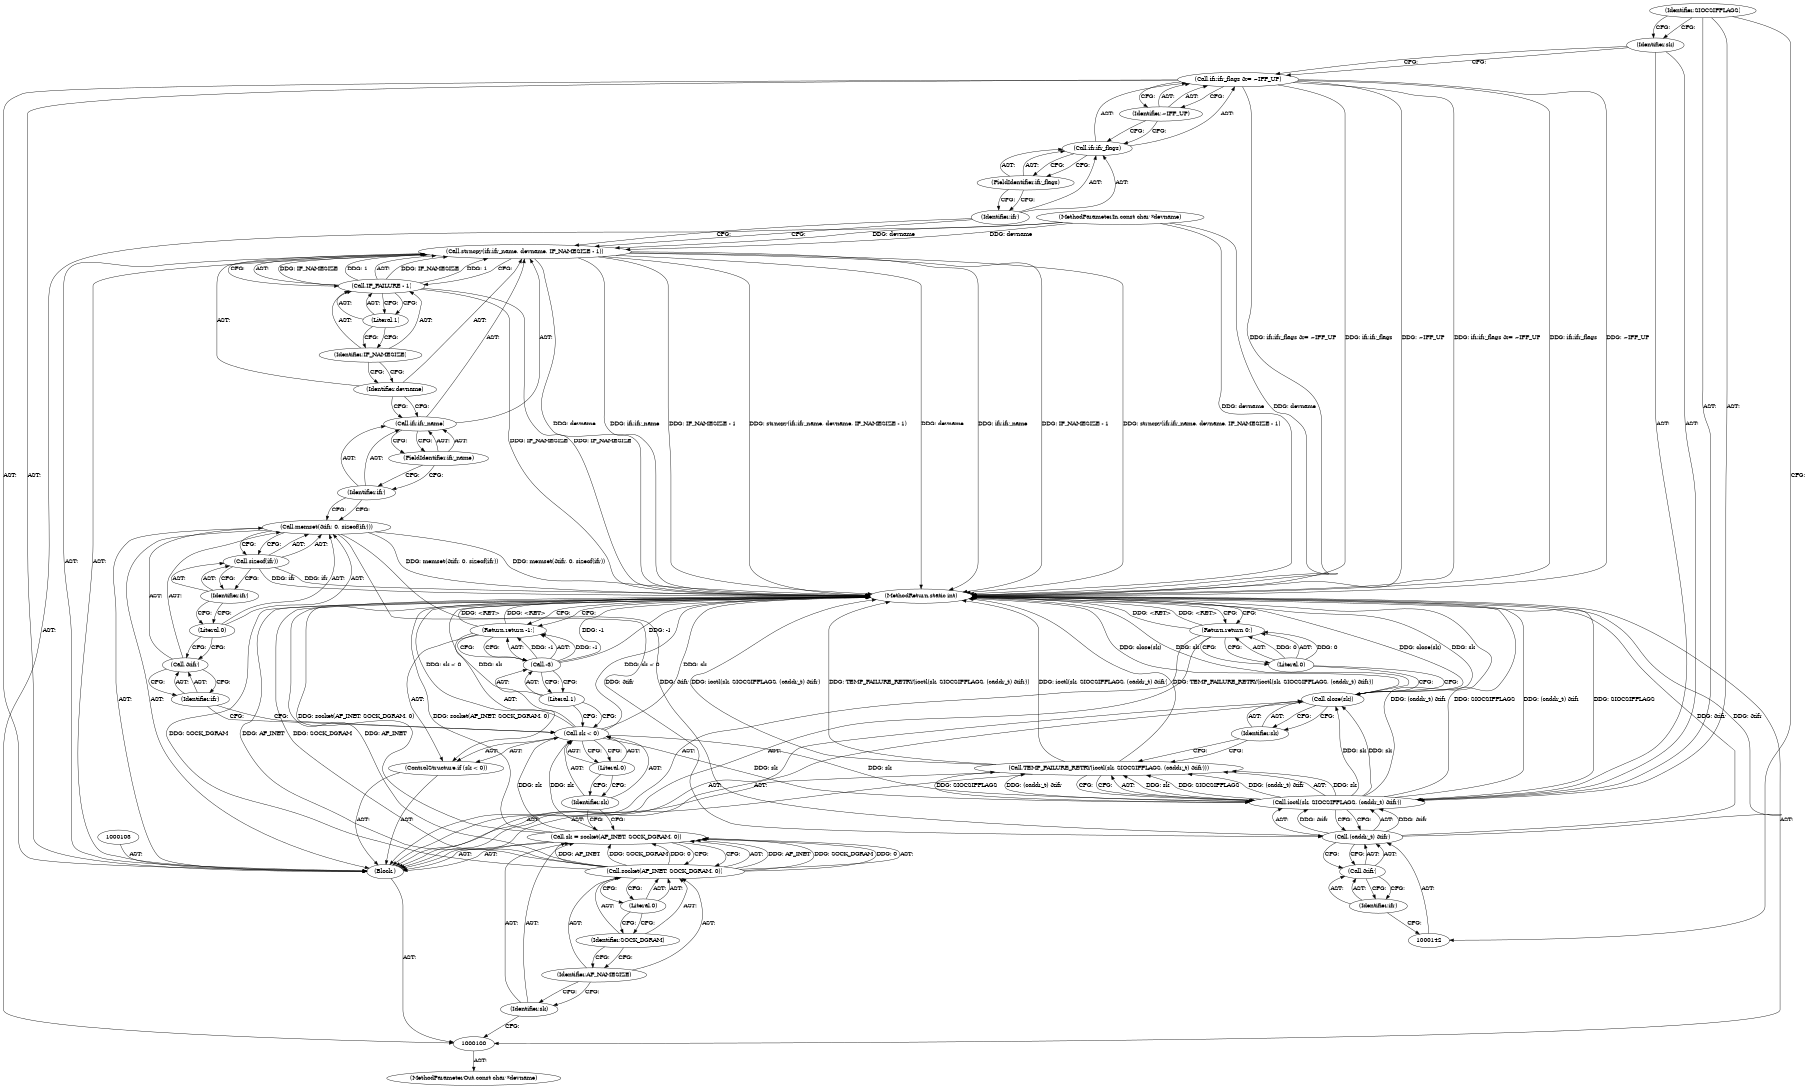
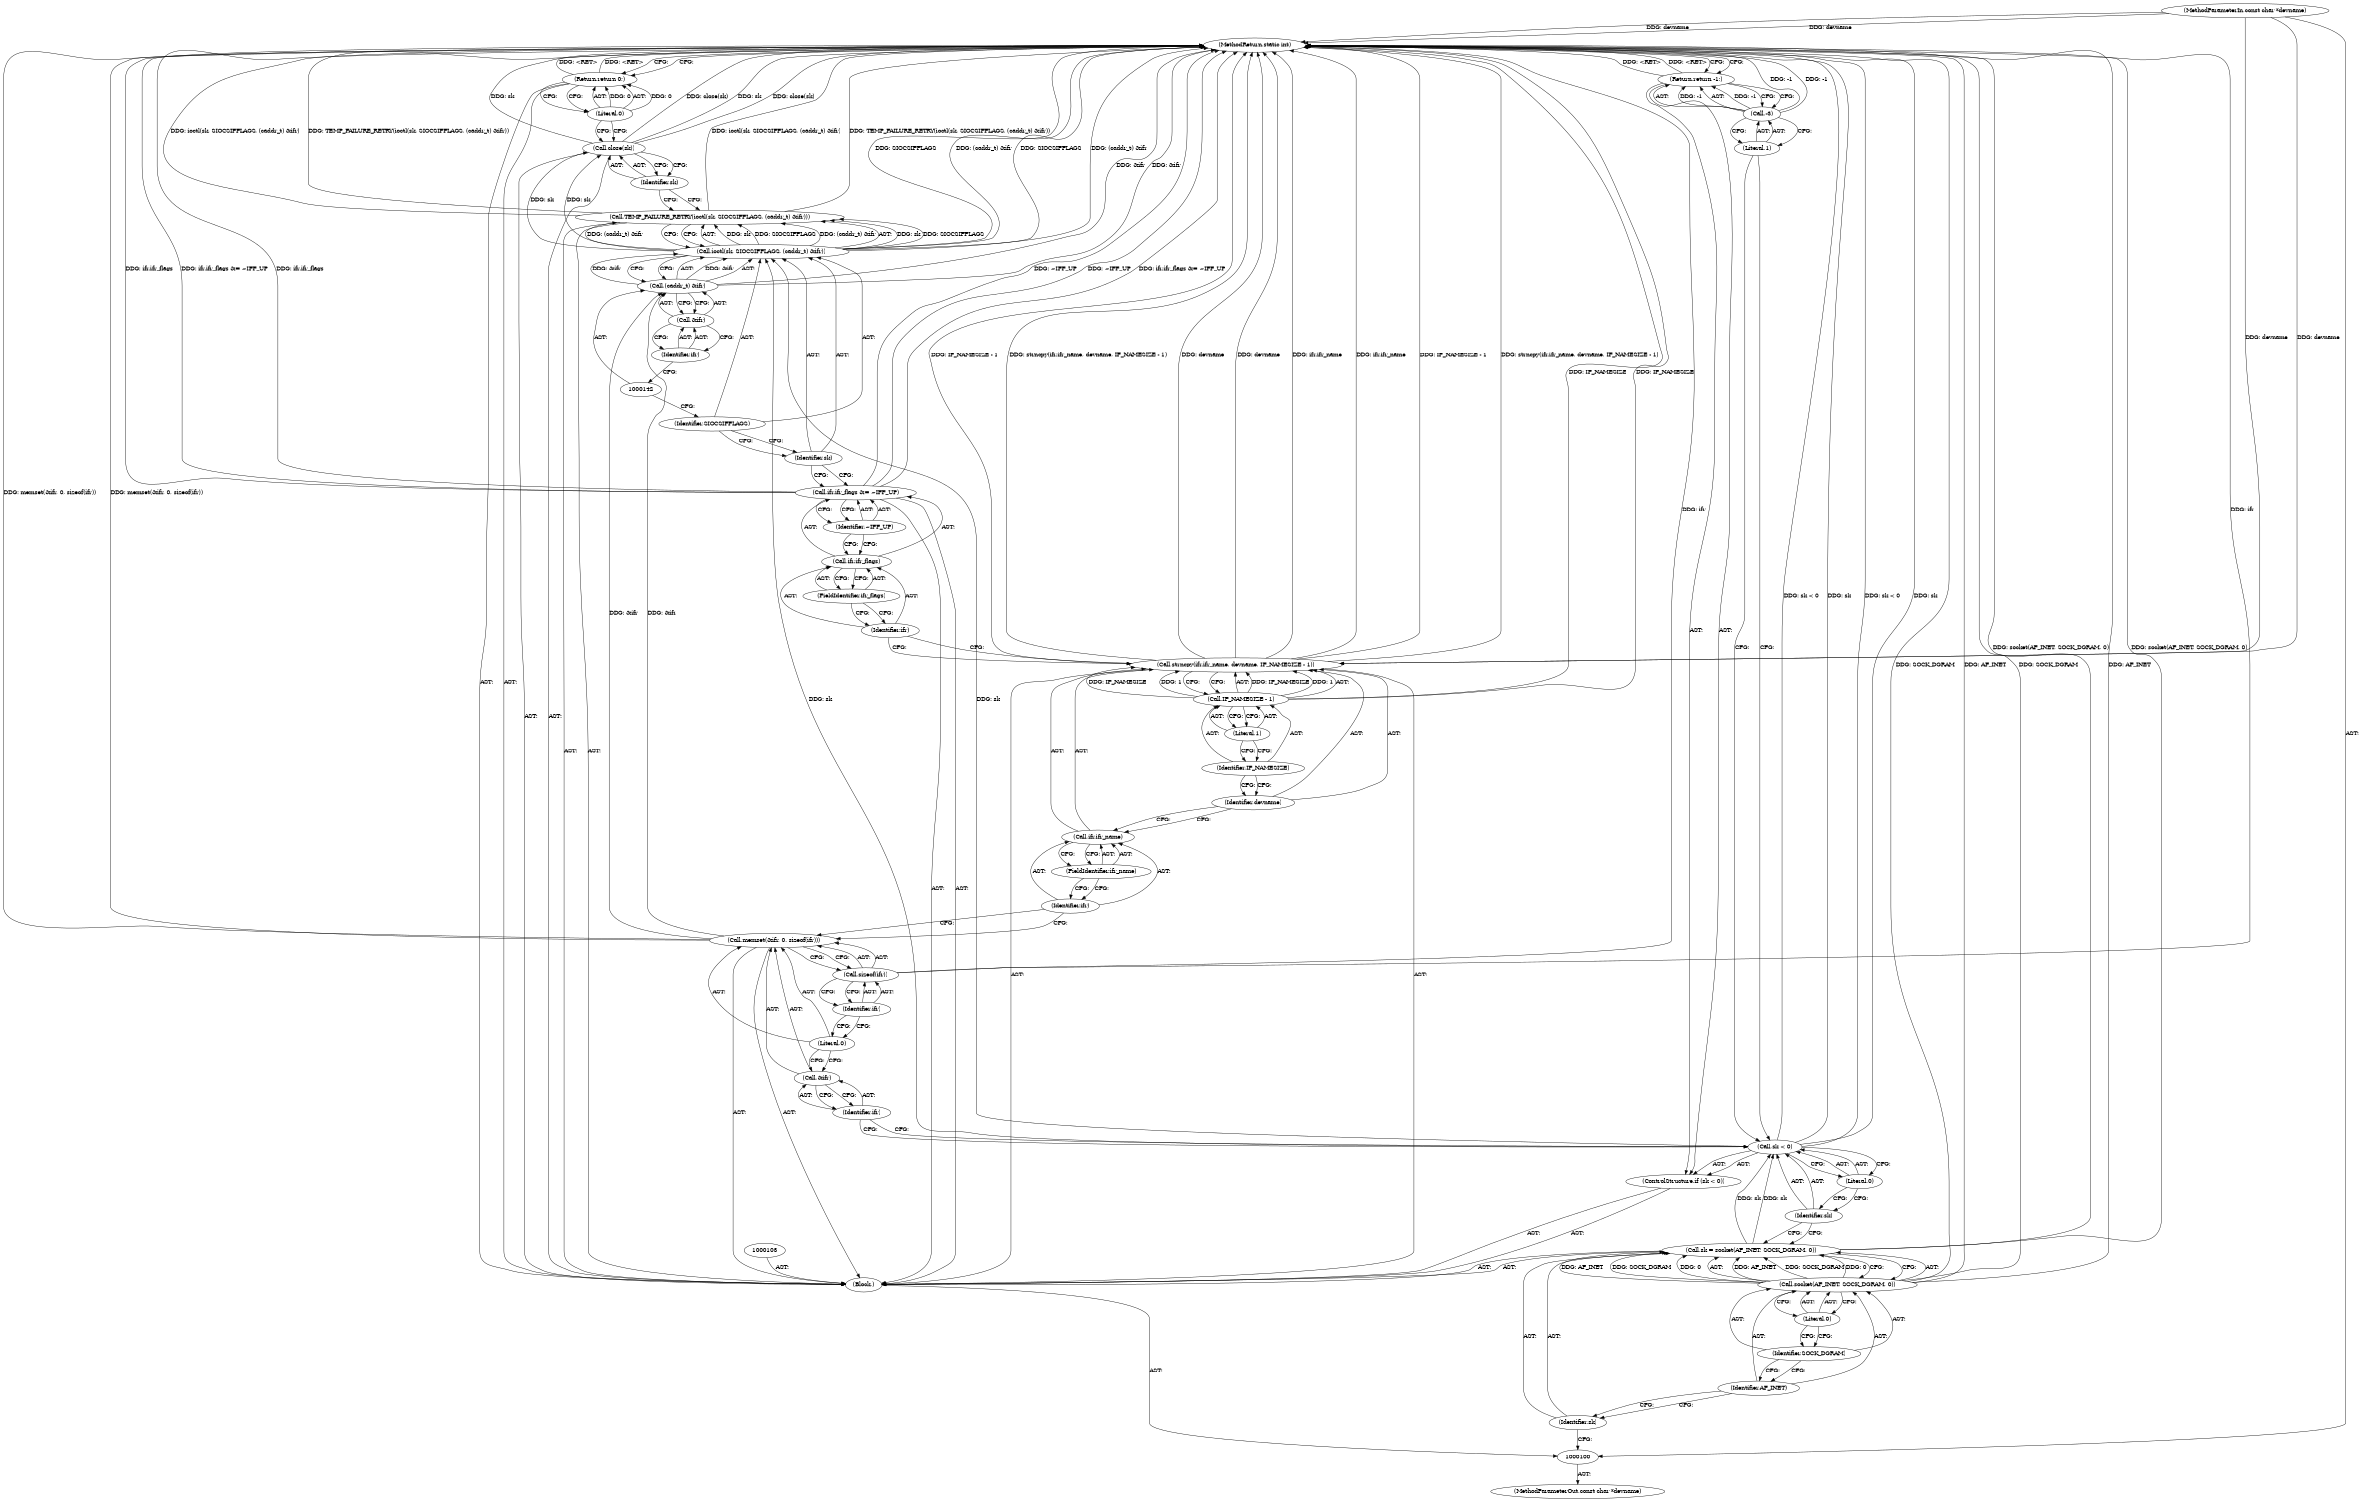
(382, 286) -> (1241, 699)
(1791, 604) -> (674, 405)
(594, 975) -> (1759, 1388)
(1701, 1023) -> none
